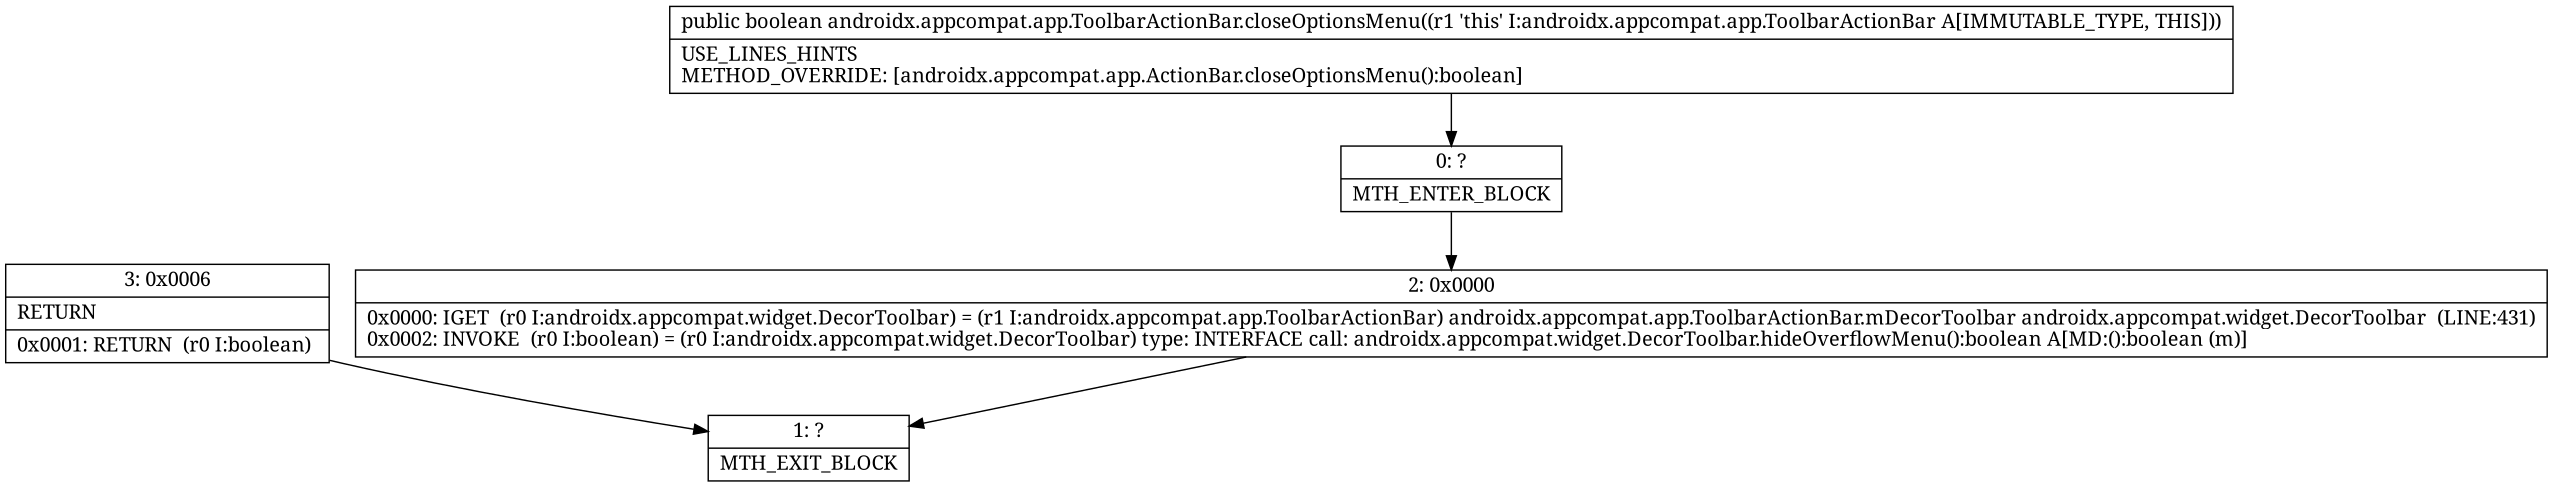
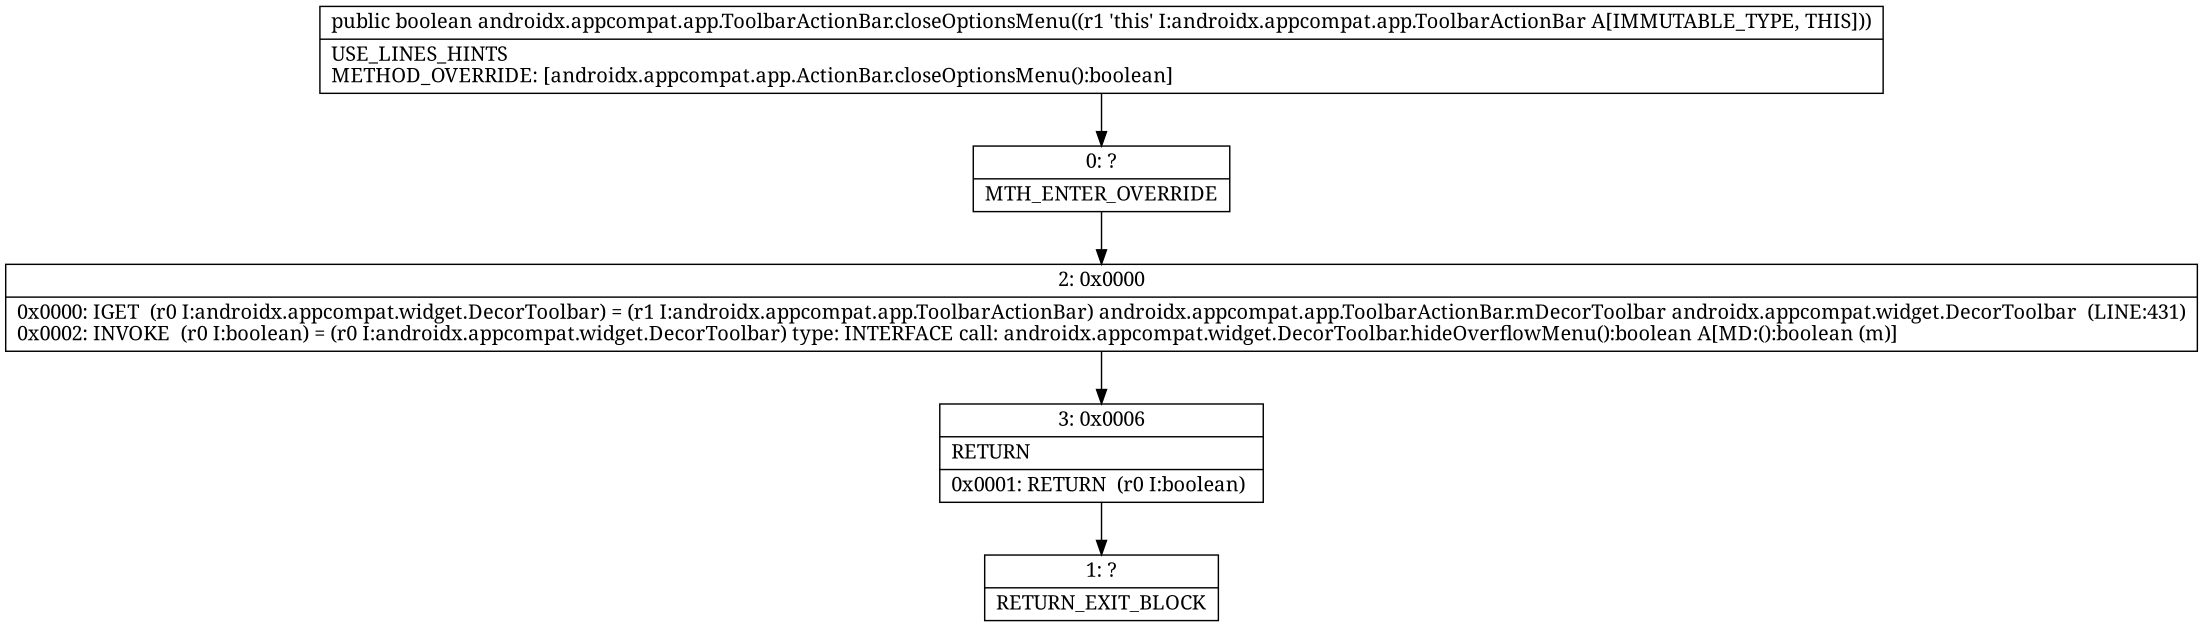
(1451, 195) -> (1102, 195)
(1085, 390) -> (1102, 370)
(809, 464) -> (1102, 603)
